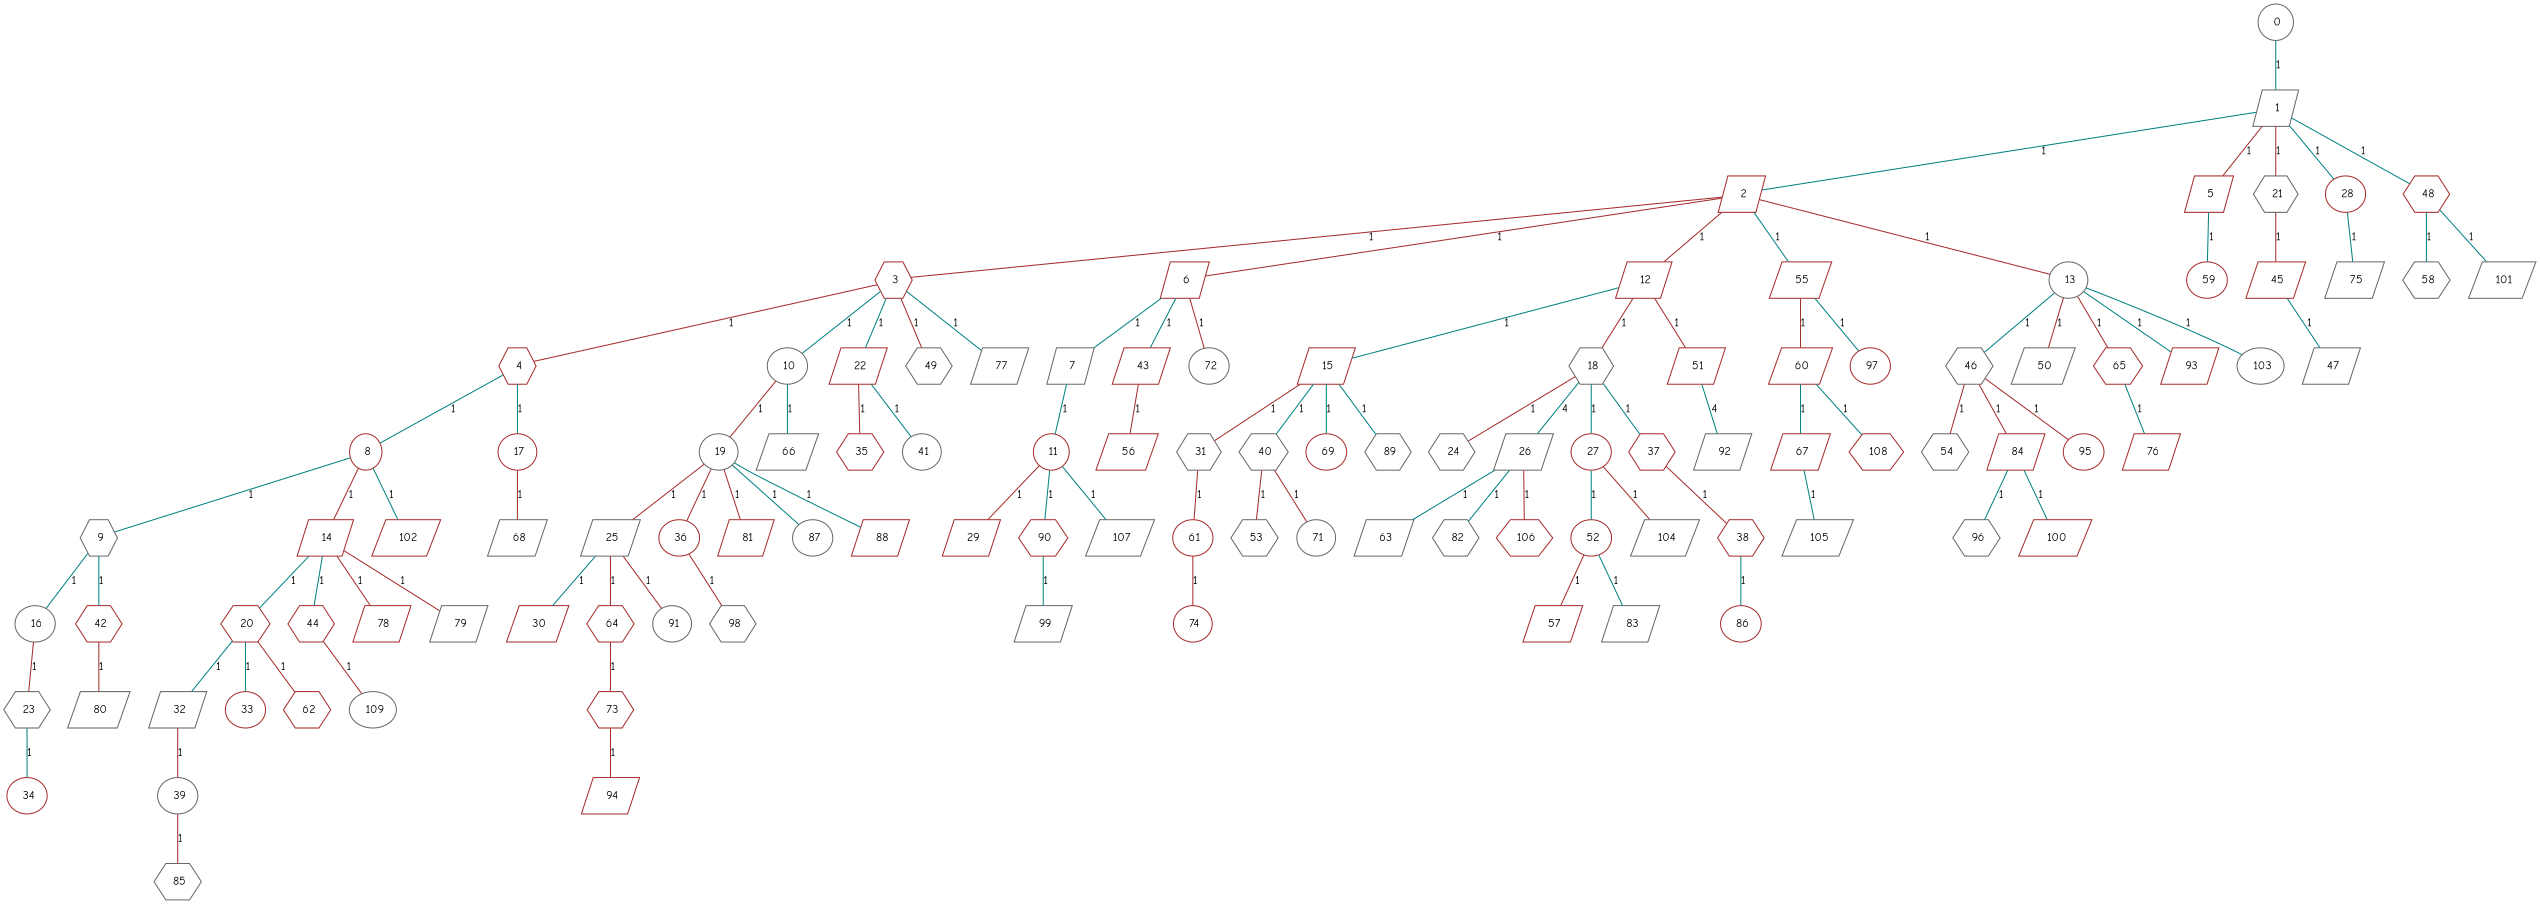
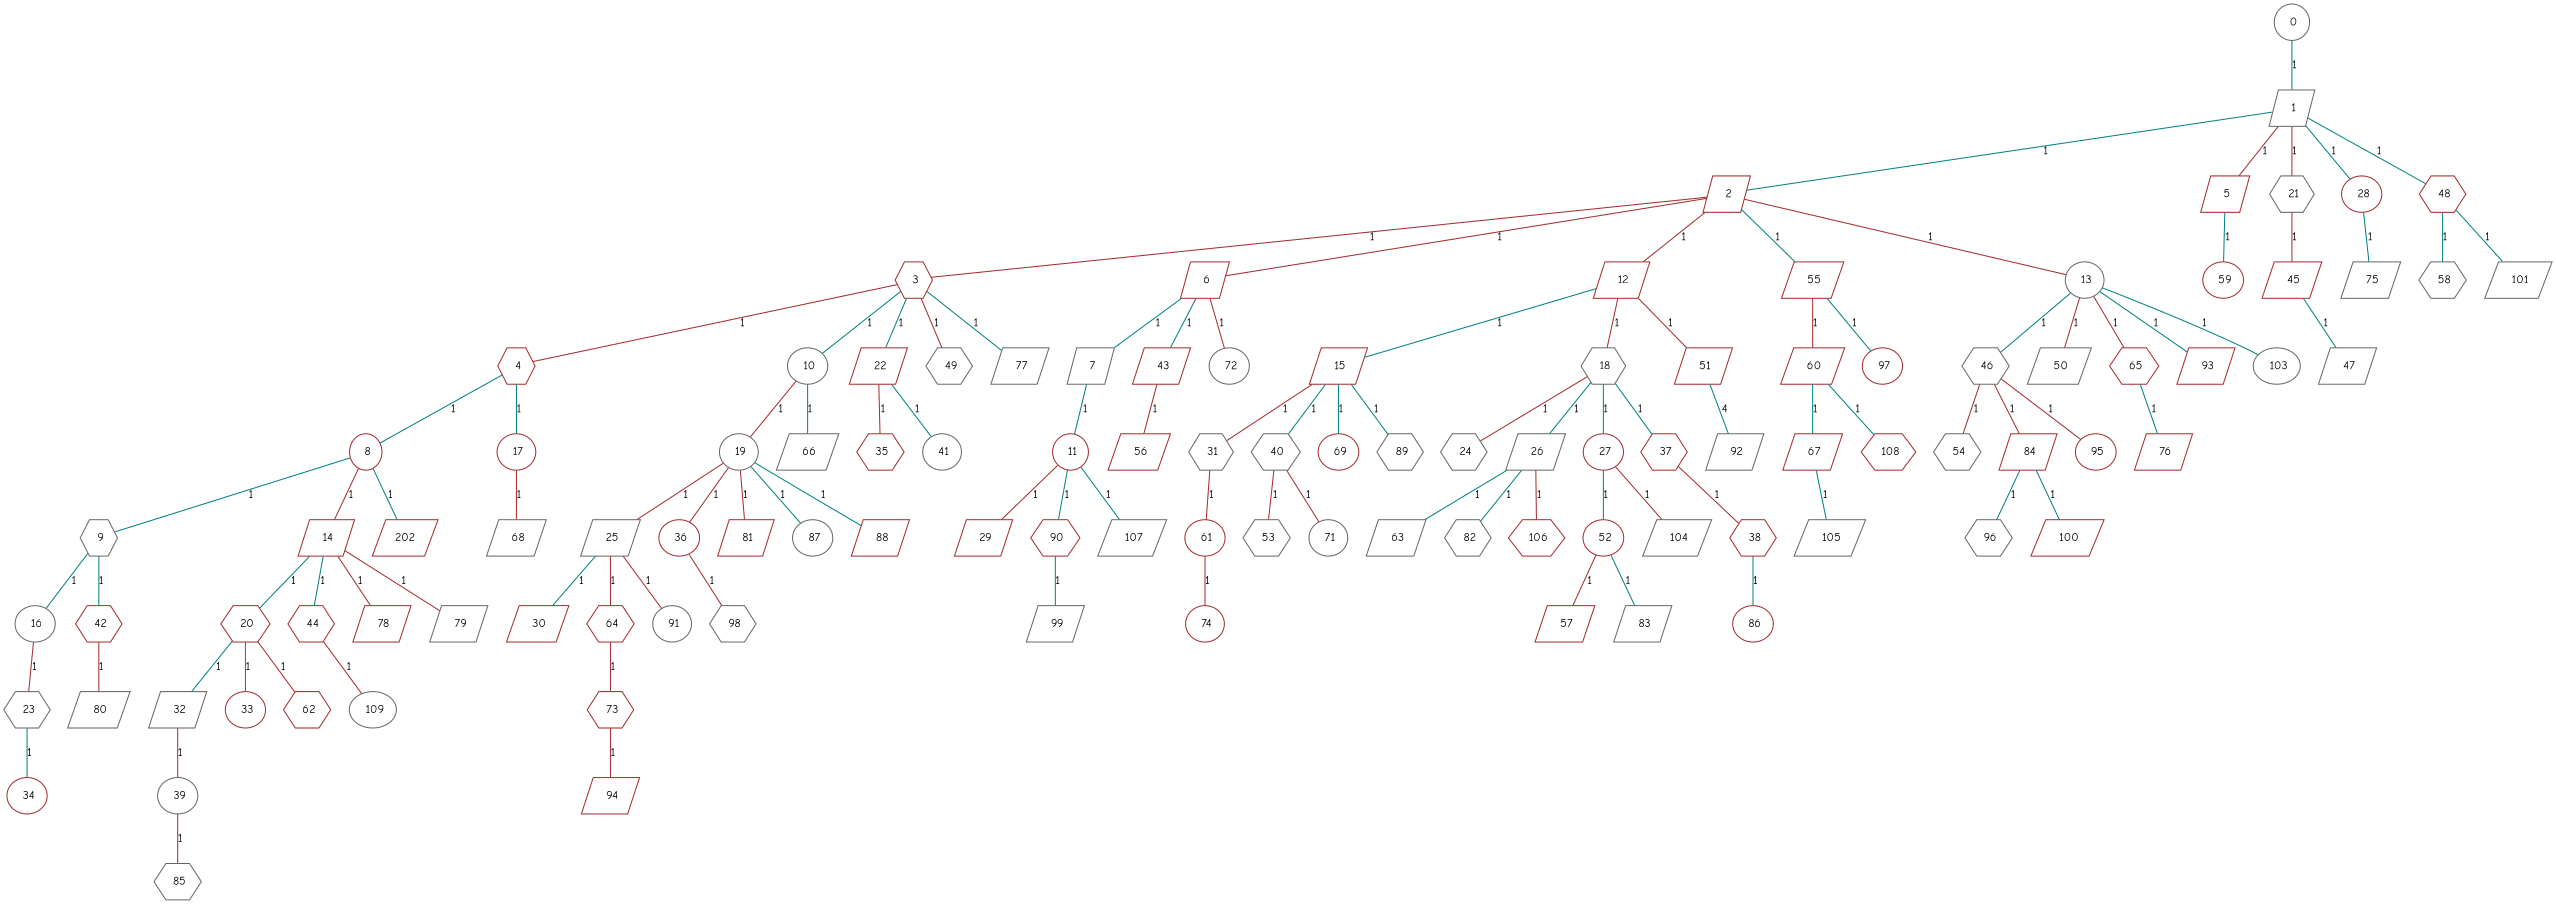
(1565, 409) -> (1577, 409)
(406, 538) -> (405, 538)
